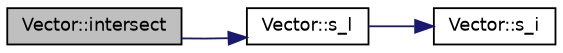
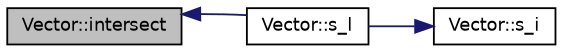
(205, 39) -> (224, 14)
